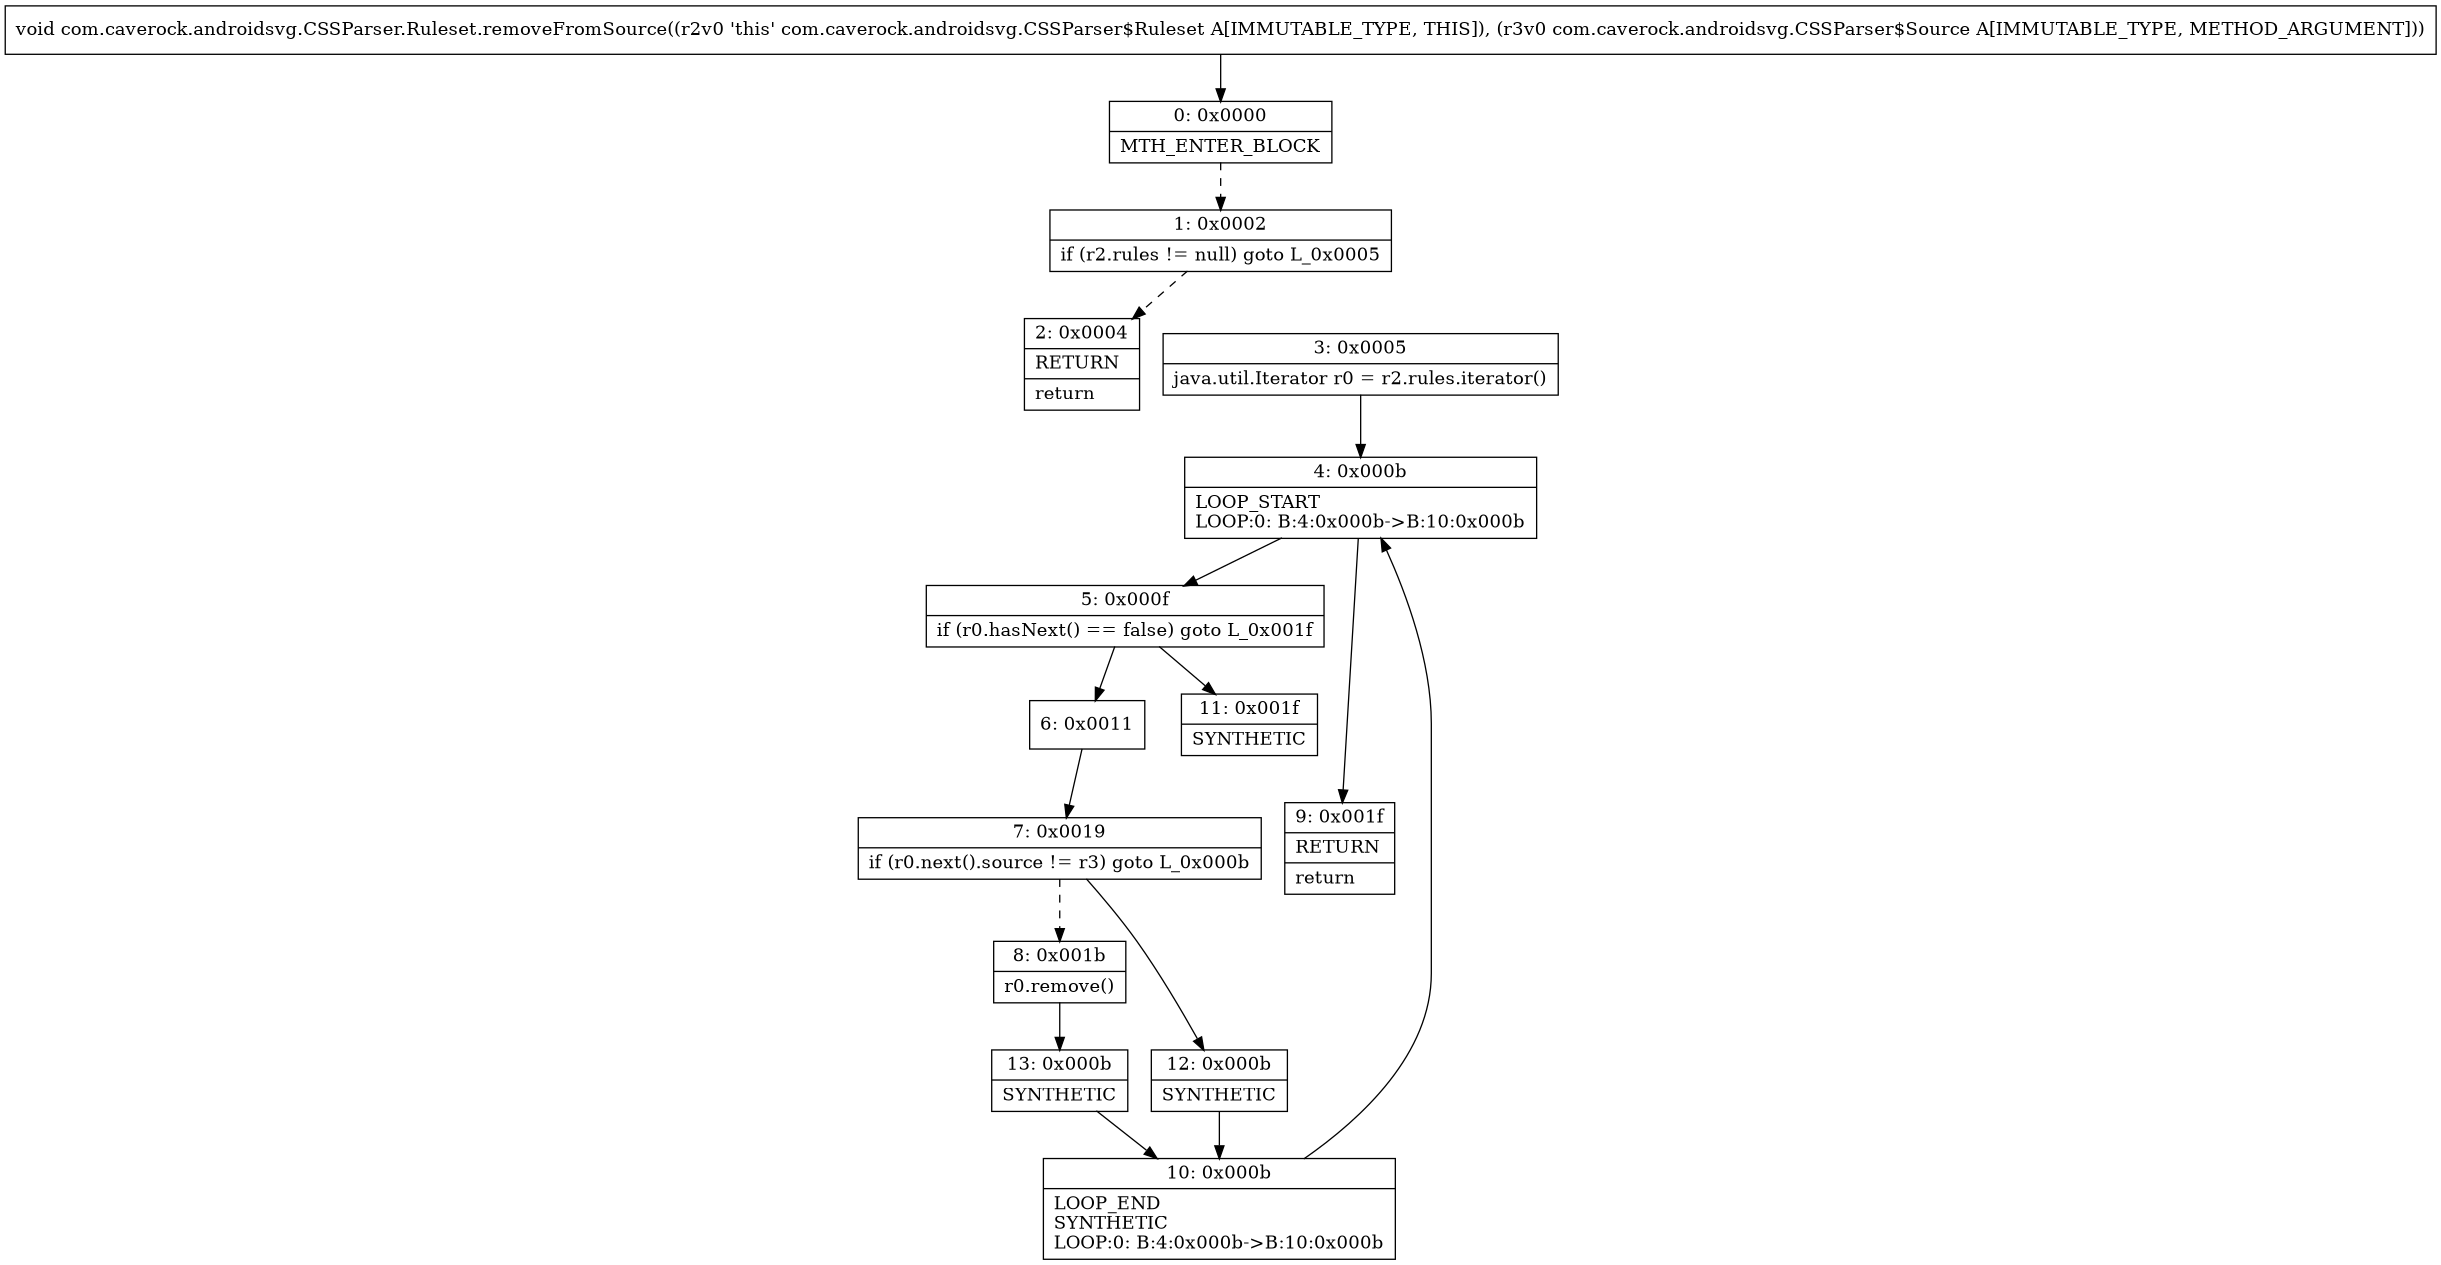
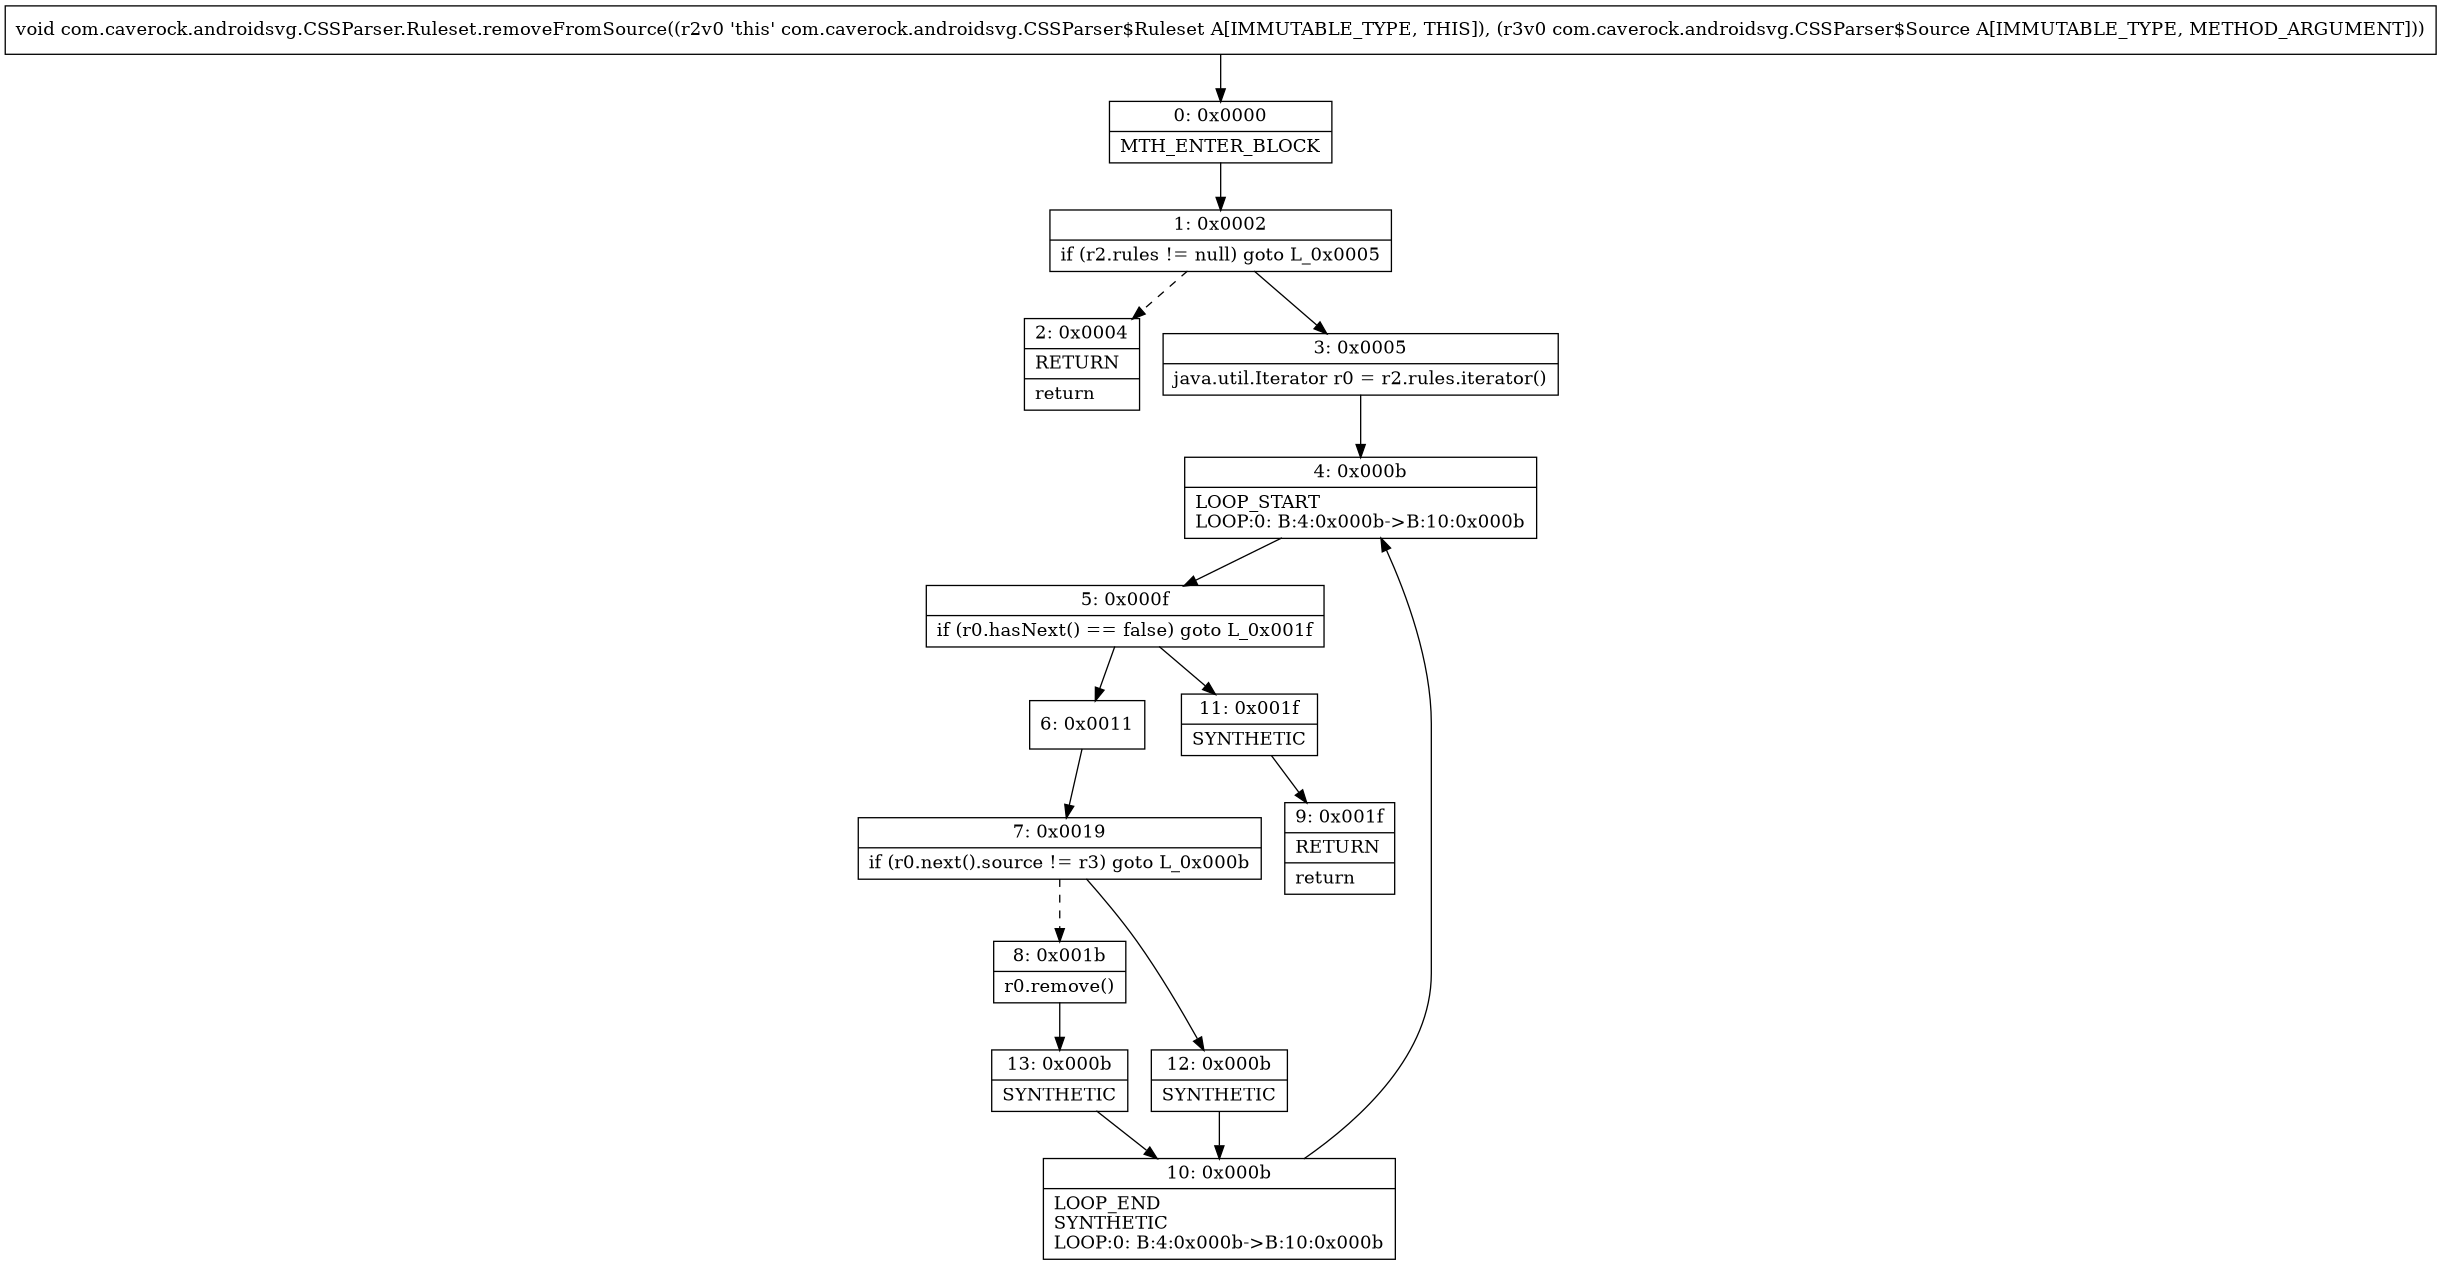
(1221, 180) -> (1221, 180)
none -> (1285, 298)
(1351, 664) -> (1285, 774)
